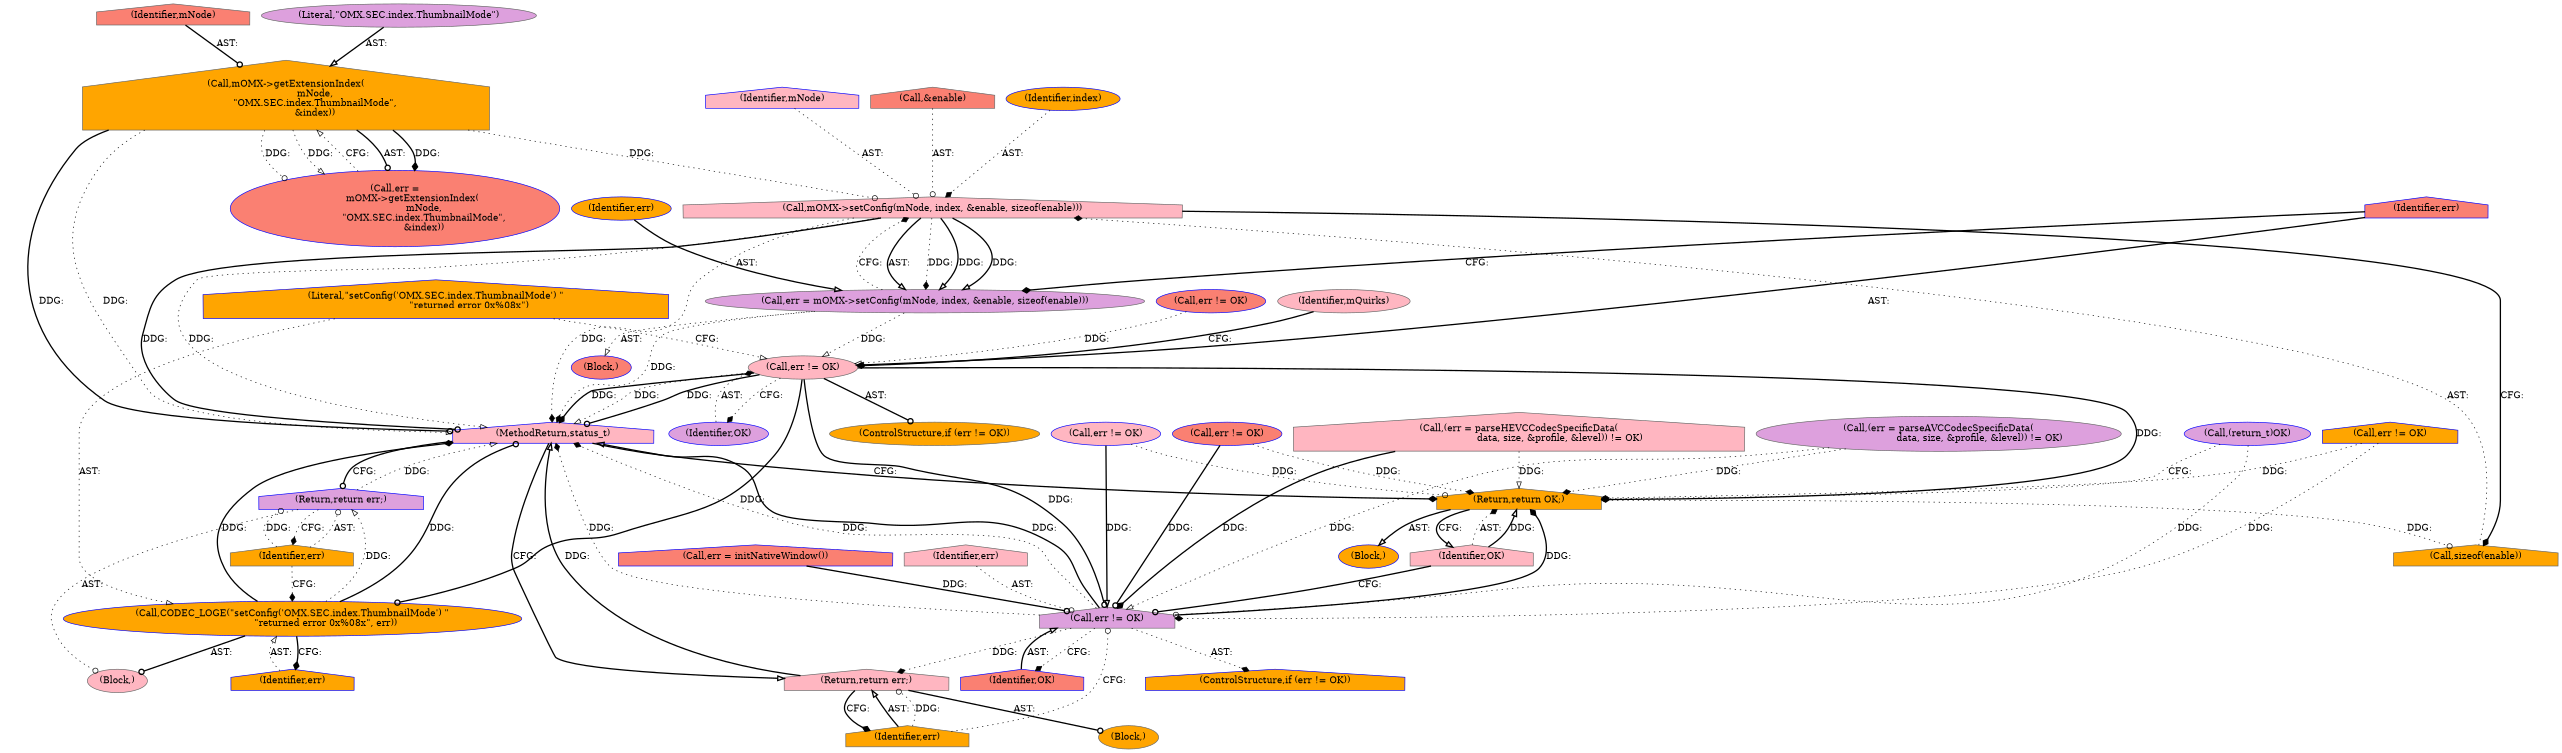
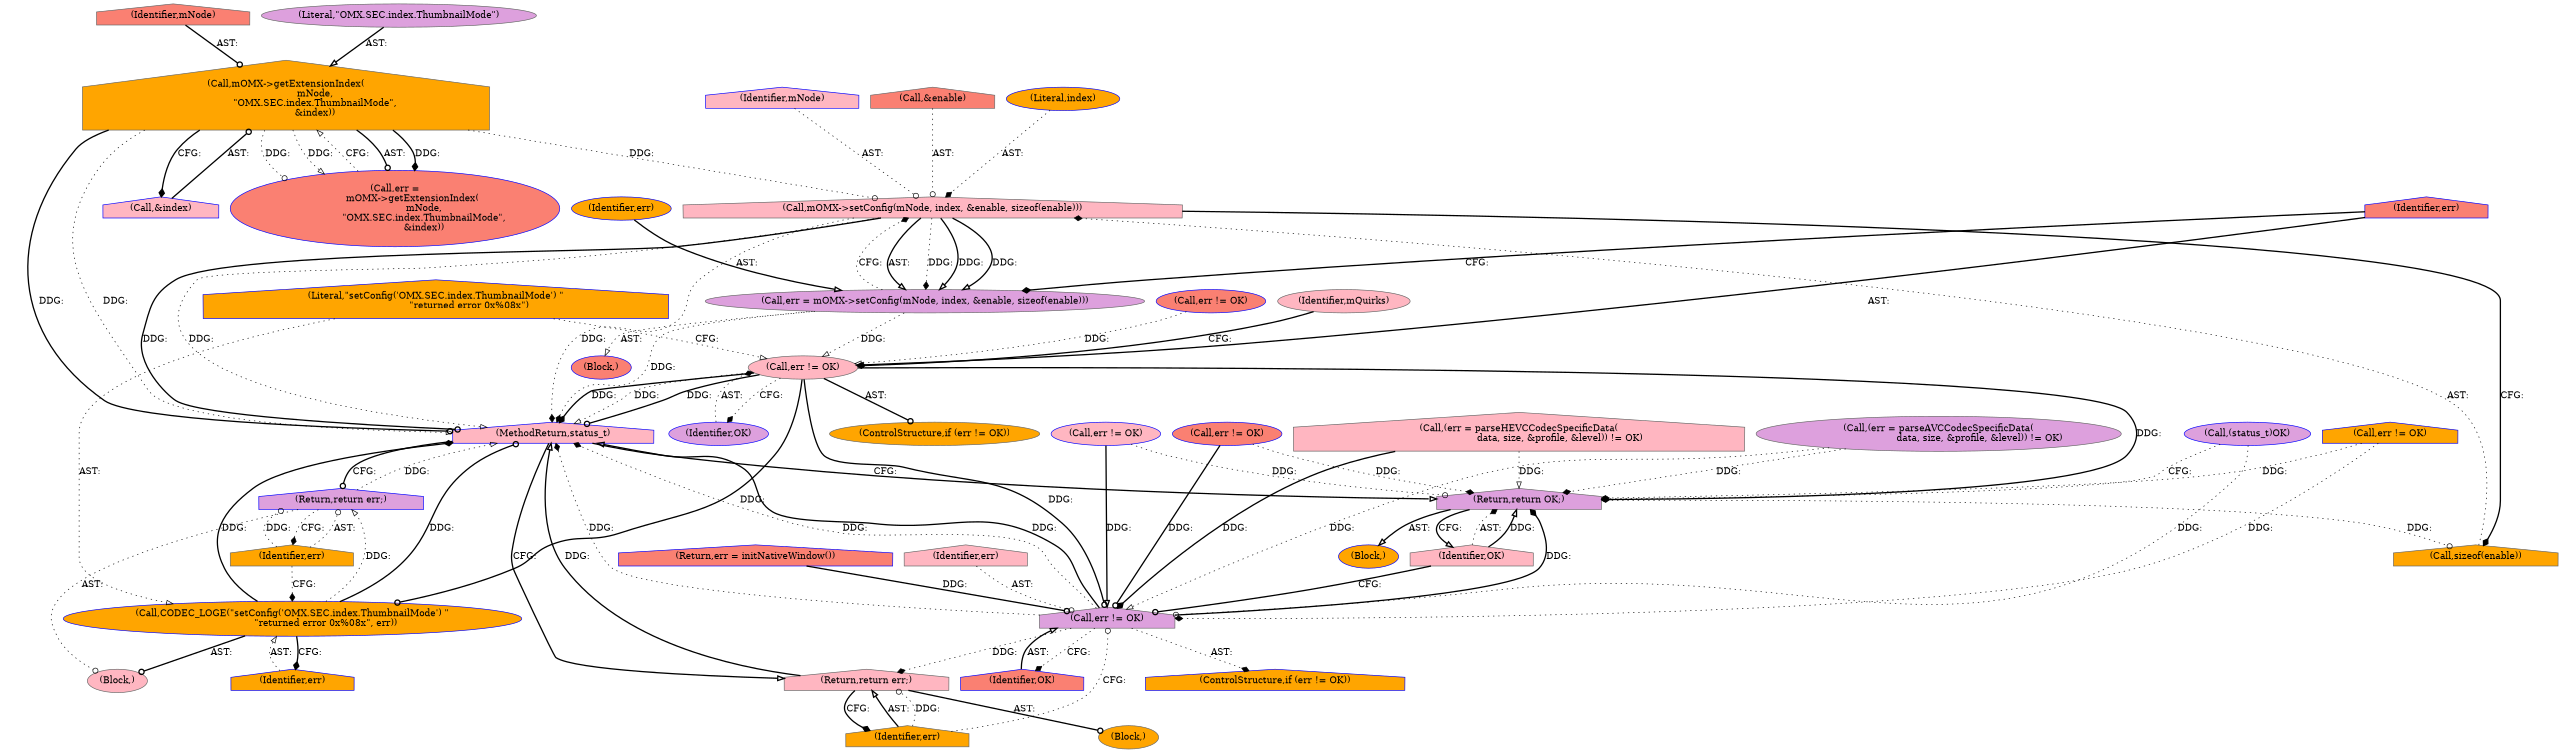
(1063, 99) -> (1063, 99)
none -> (161, 209)
(2247, 434) -> (2247, 434)
(1010, 485) -> (1010, 485)
(1519, 500) -> (1519, 500)
(756, 557) -> (756, 557)
